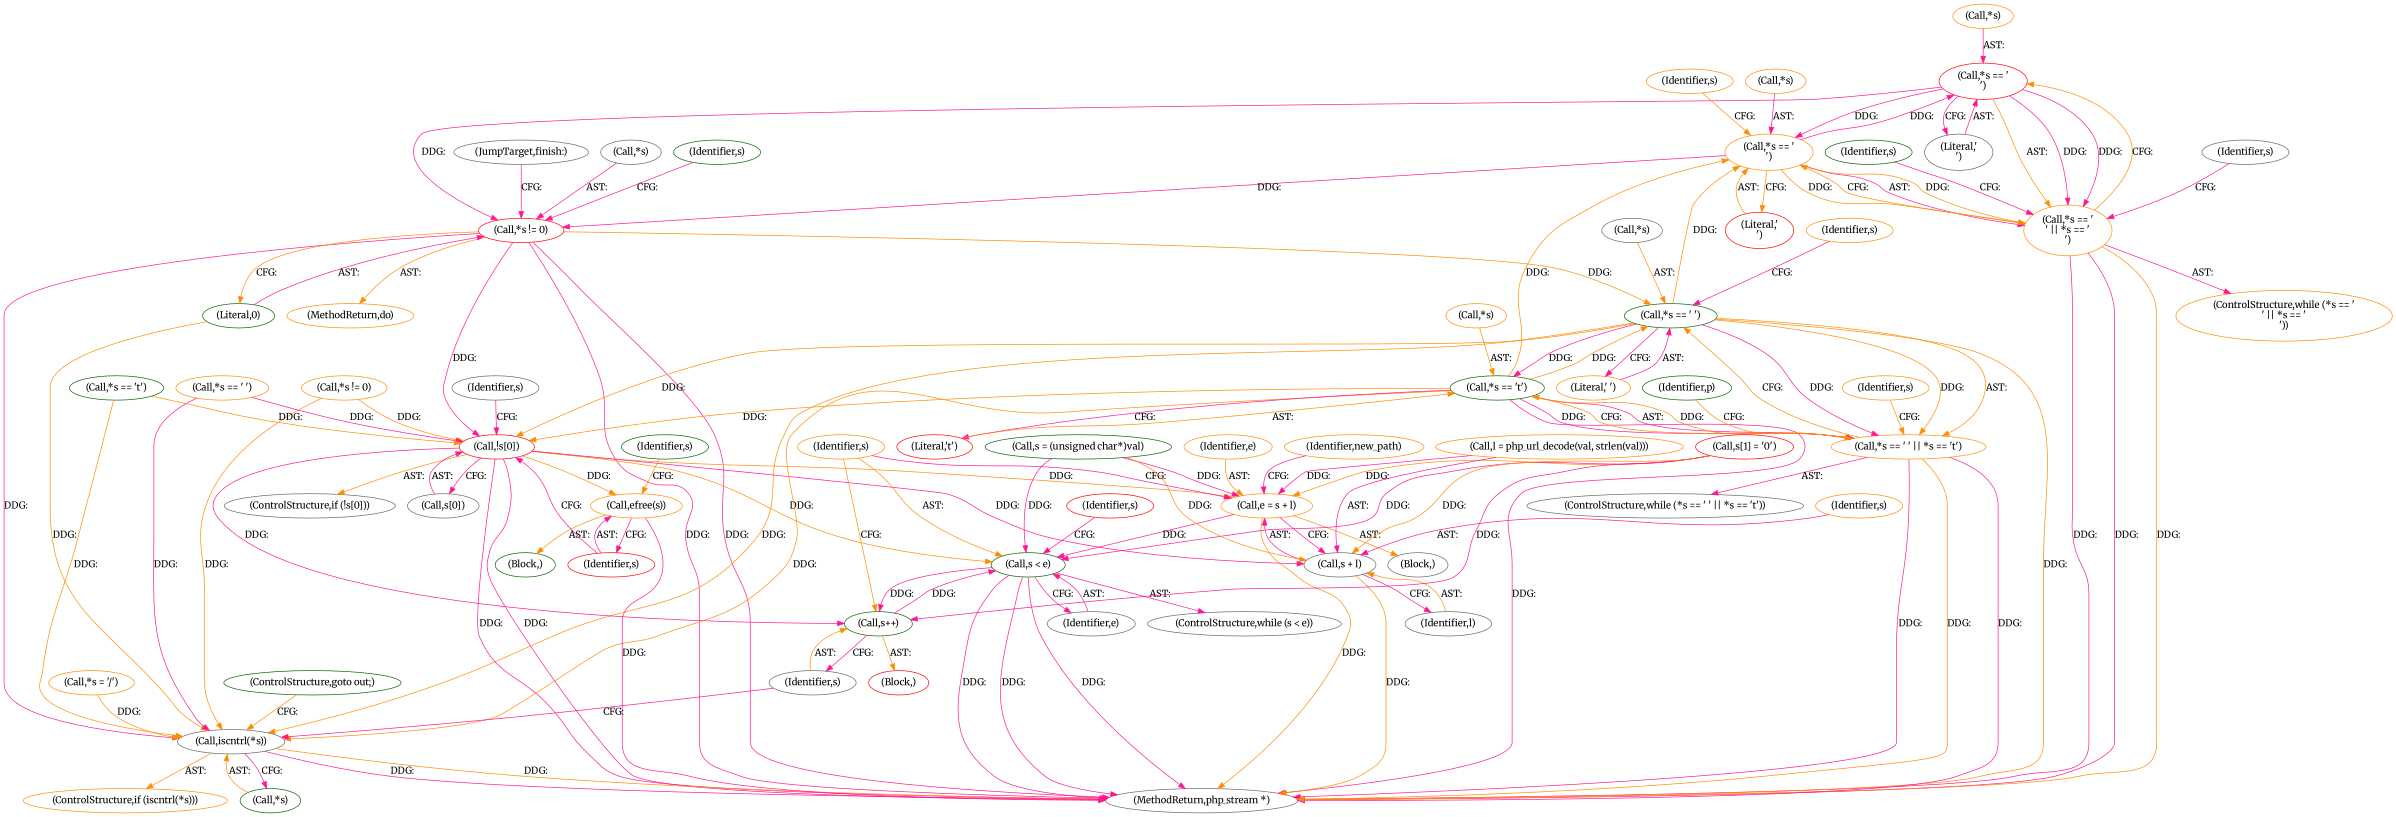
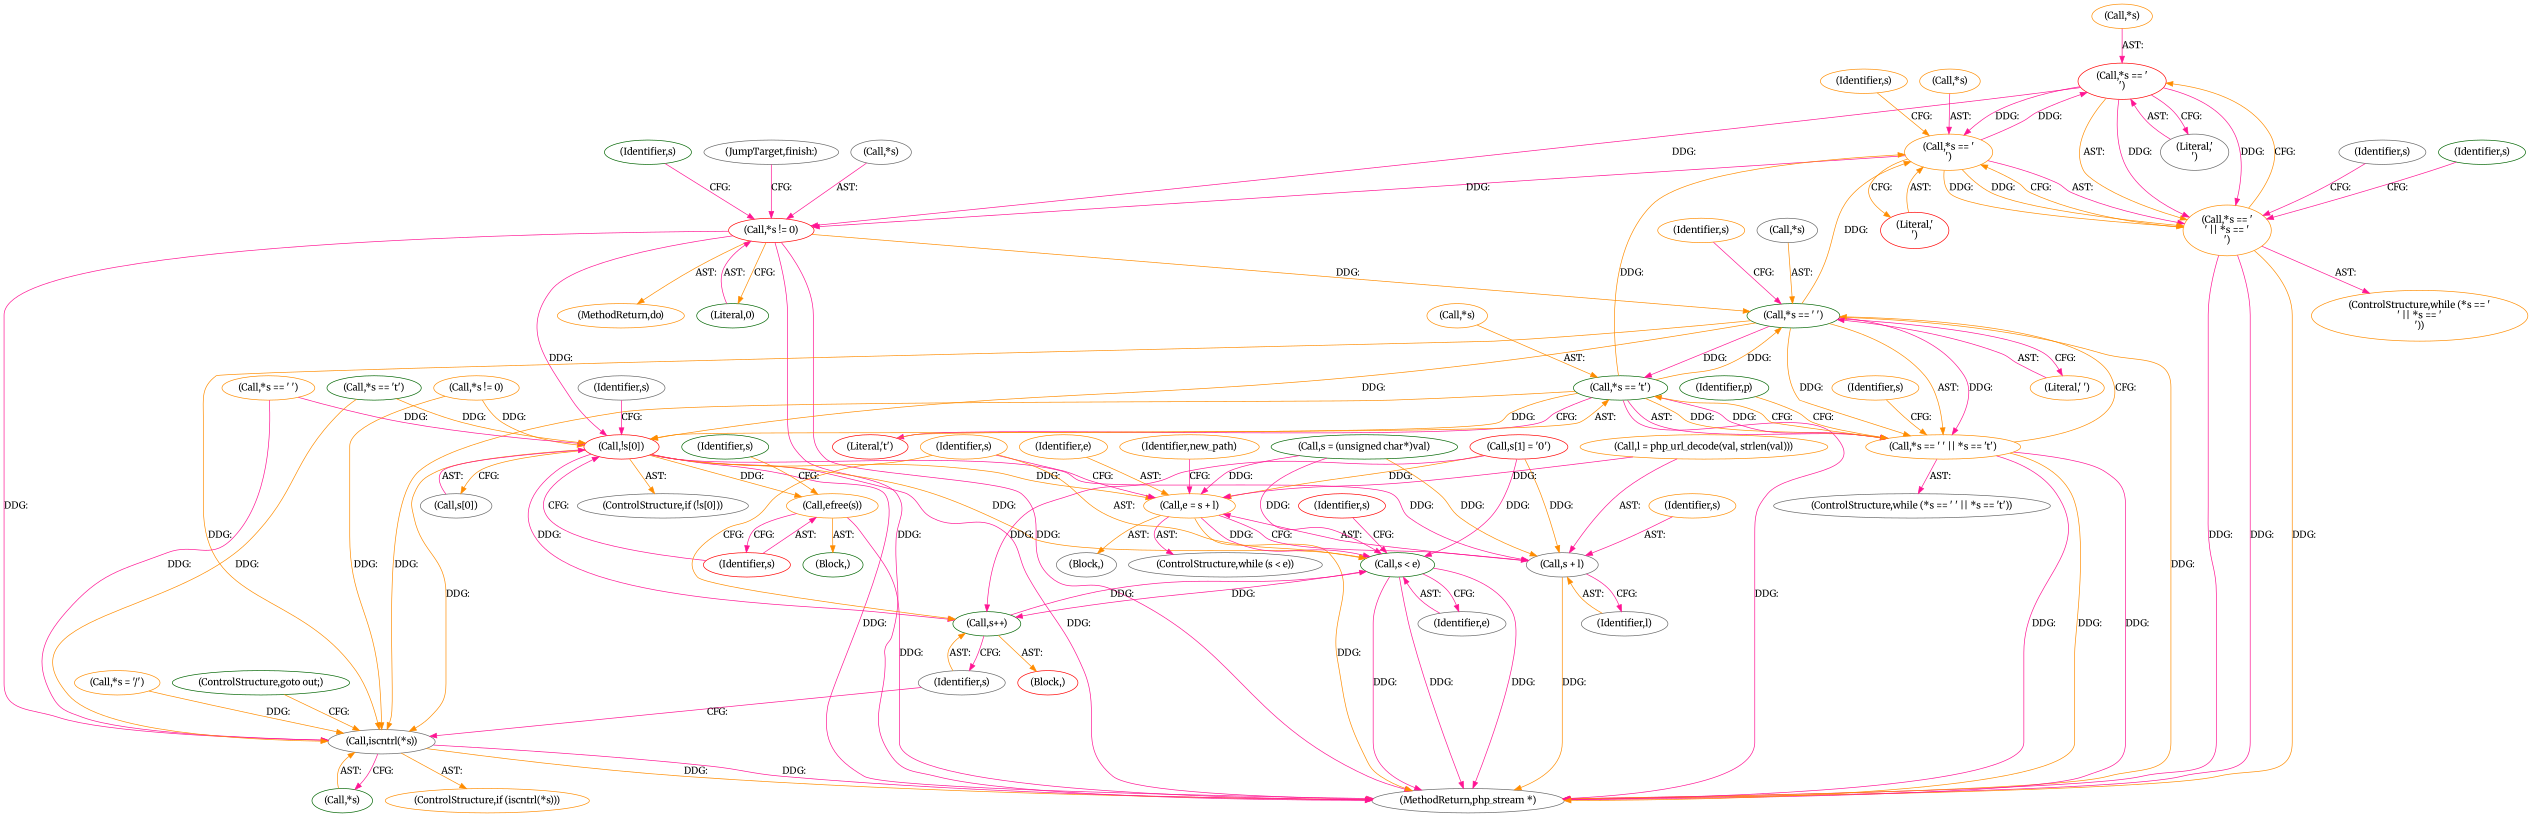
(465, 472) -> (507, 461)
(50, 498) -> (417, 529)
(1127, 592) -> (1154, 533)
